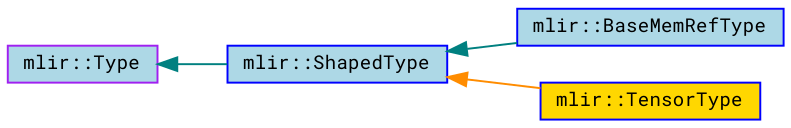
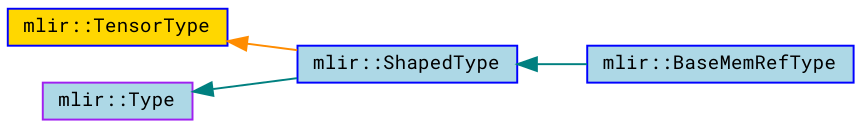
(504, 84) -> (272, 47)
